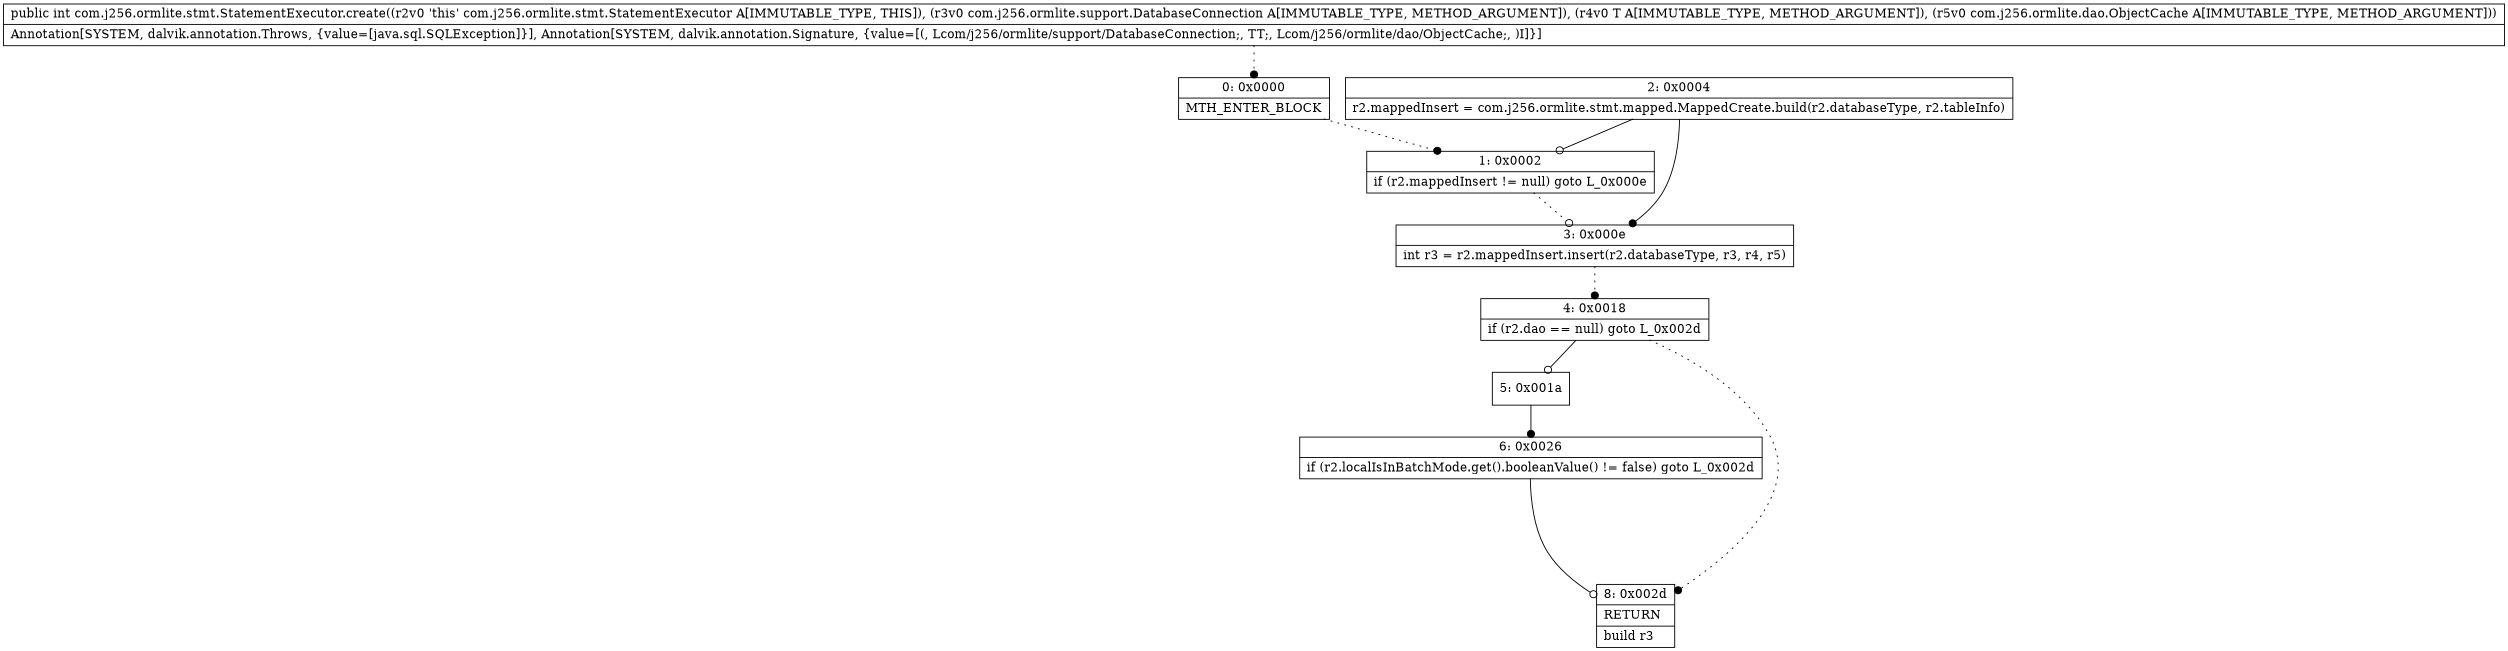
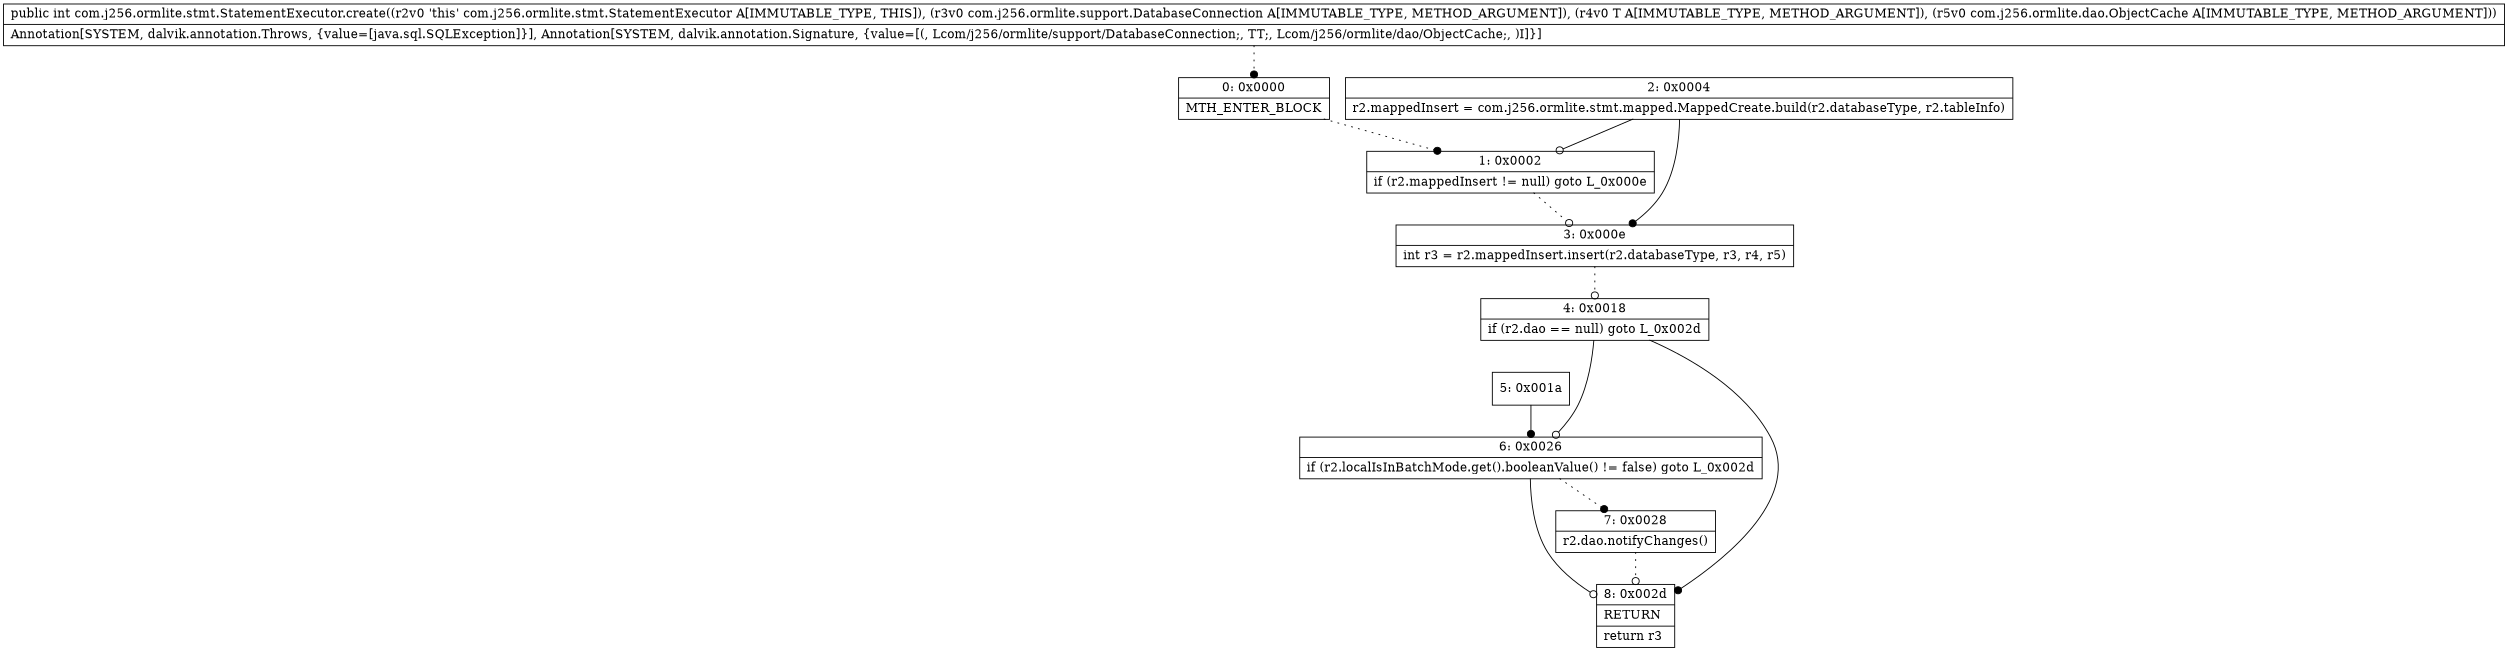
(1595, 279) -> (1595, 279)
(1563, 354) -> (1584, 389)
(1776, 453) -> (1776, 453)
none -> (1636, 532)
(1629, 636) -> (1633, 636)
